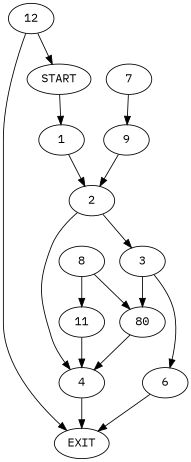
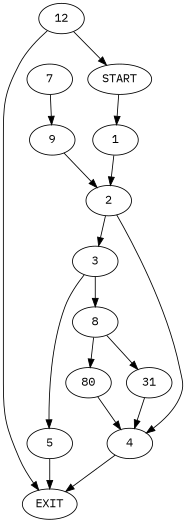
(142, 288) -> (95, 288)
(82, 322) -> (149, 383)
(165, 383) -> (50, 443)
